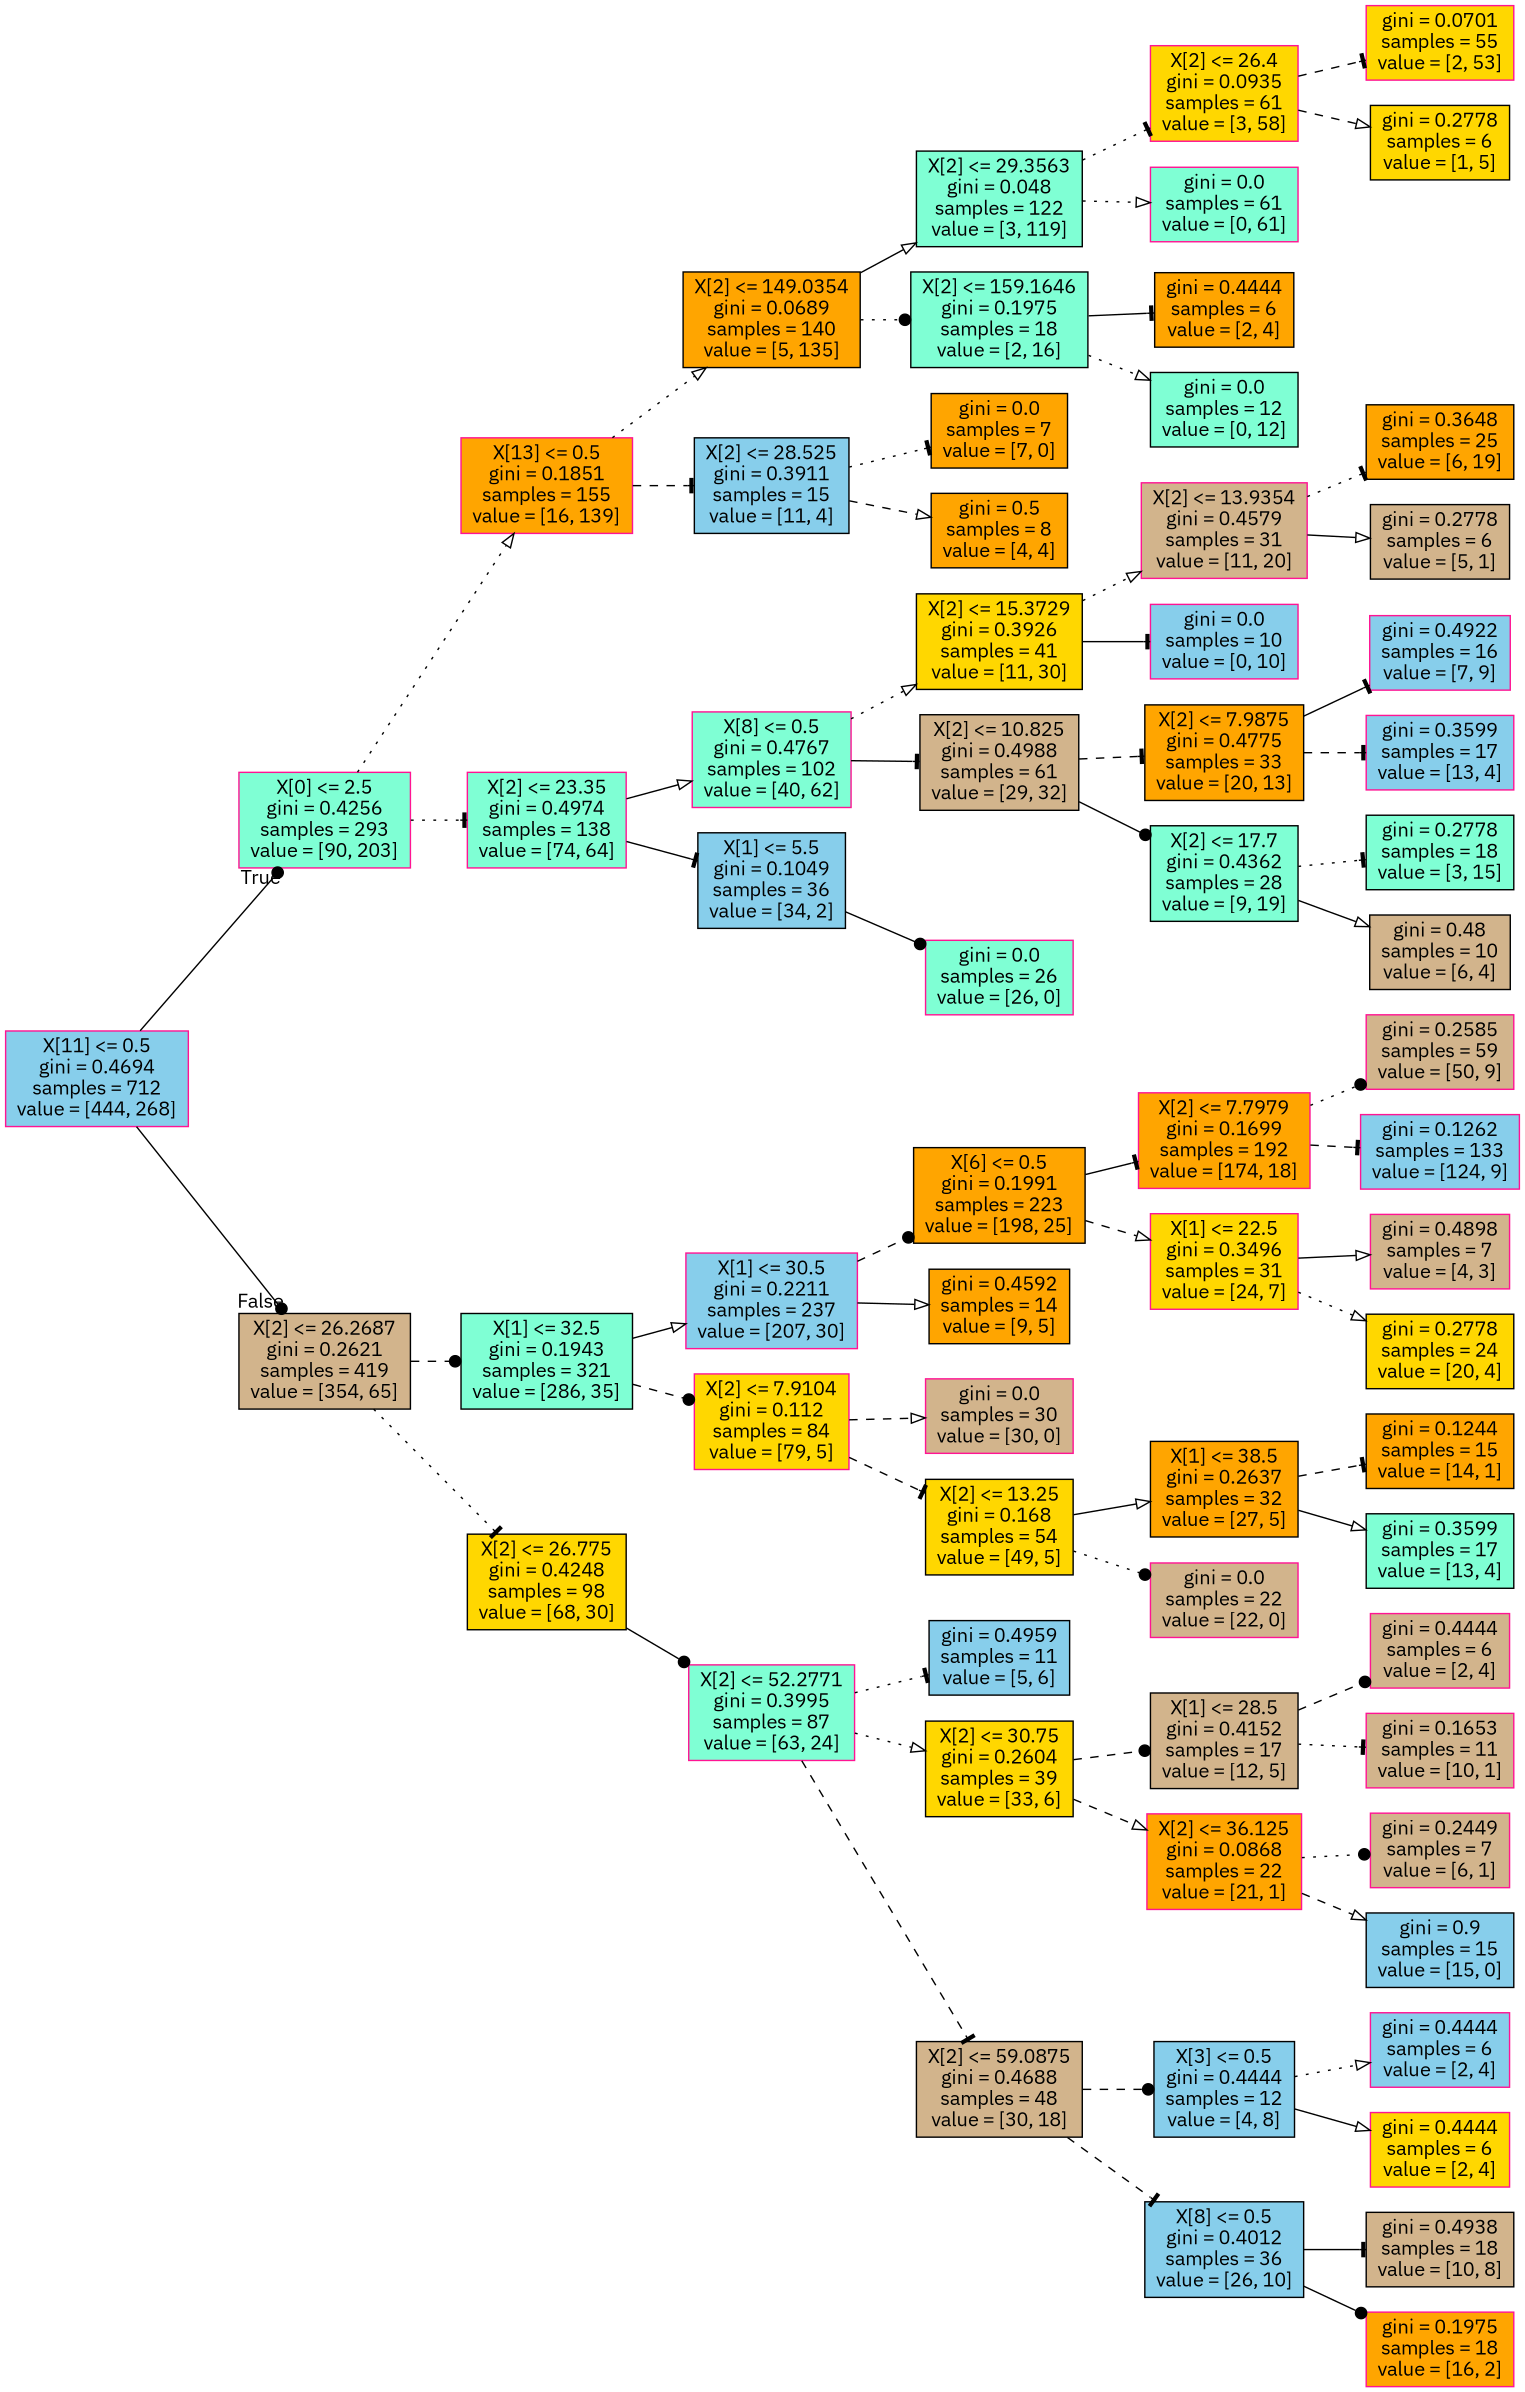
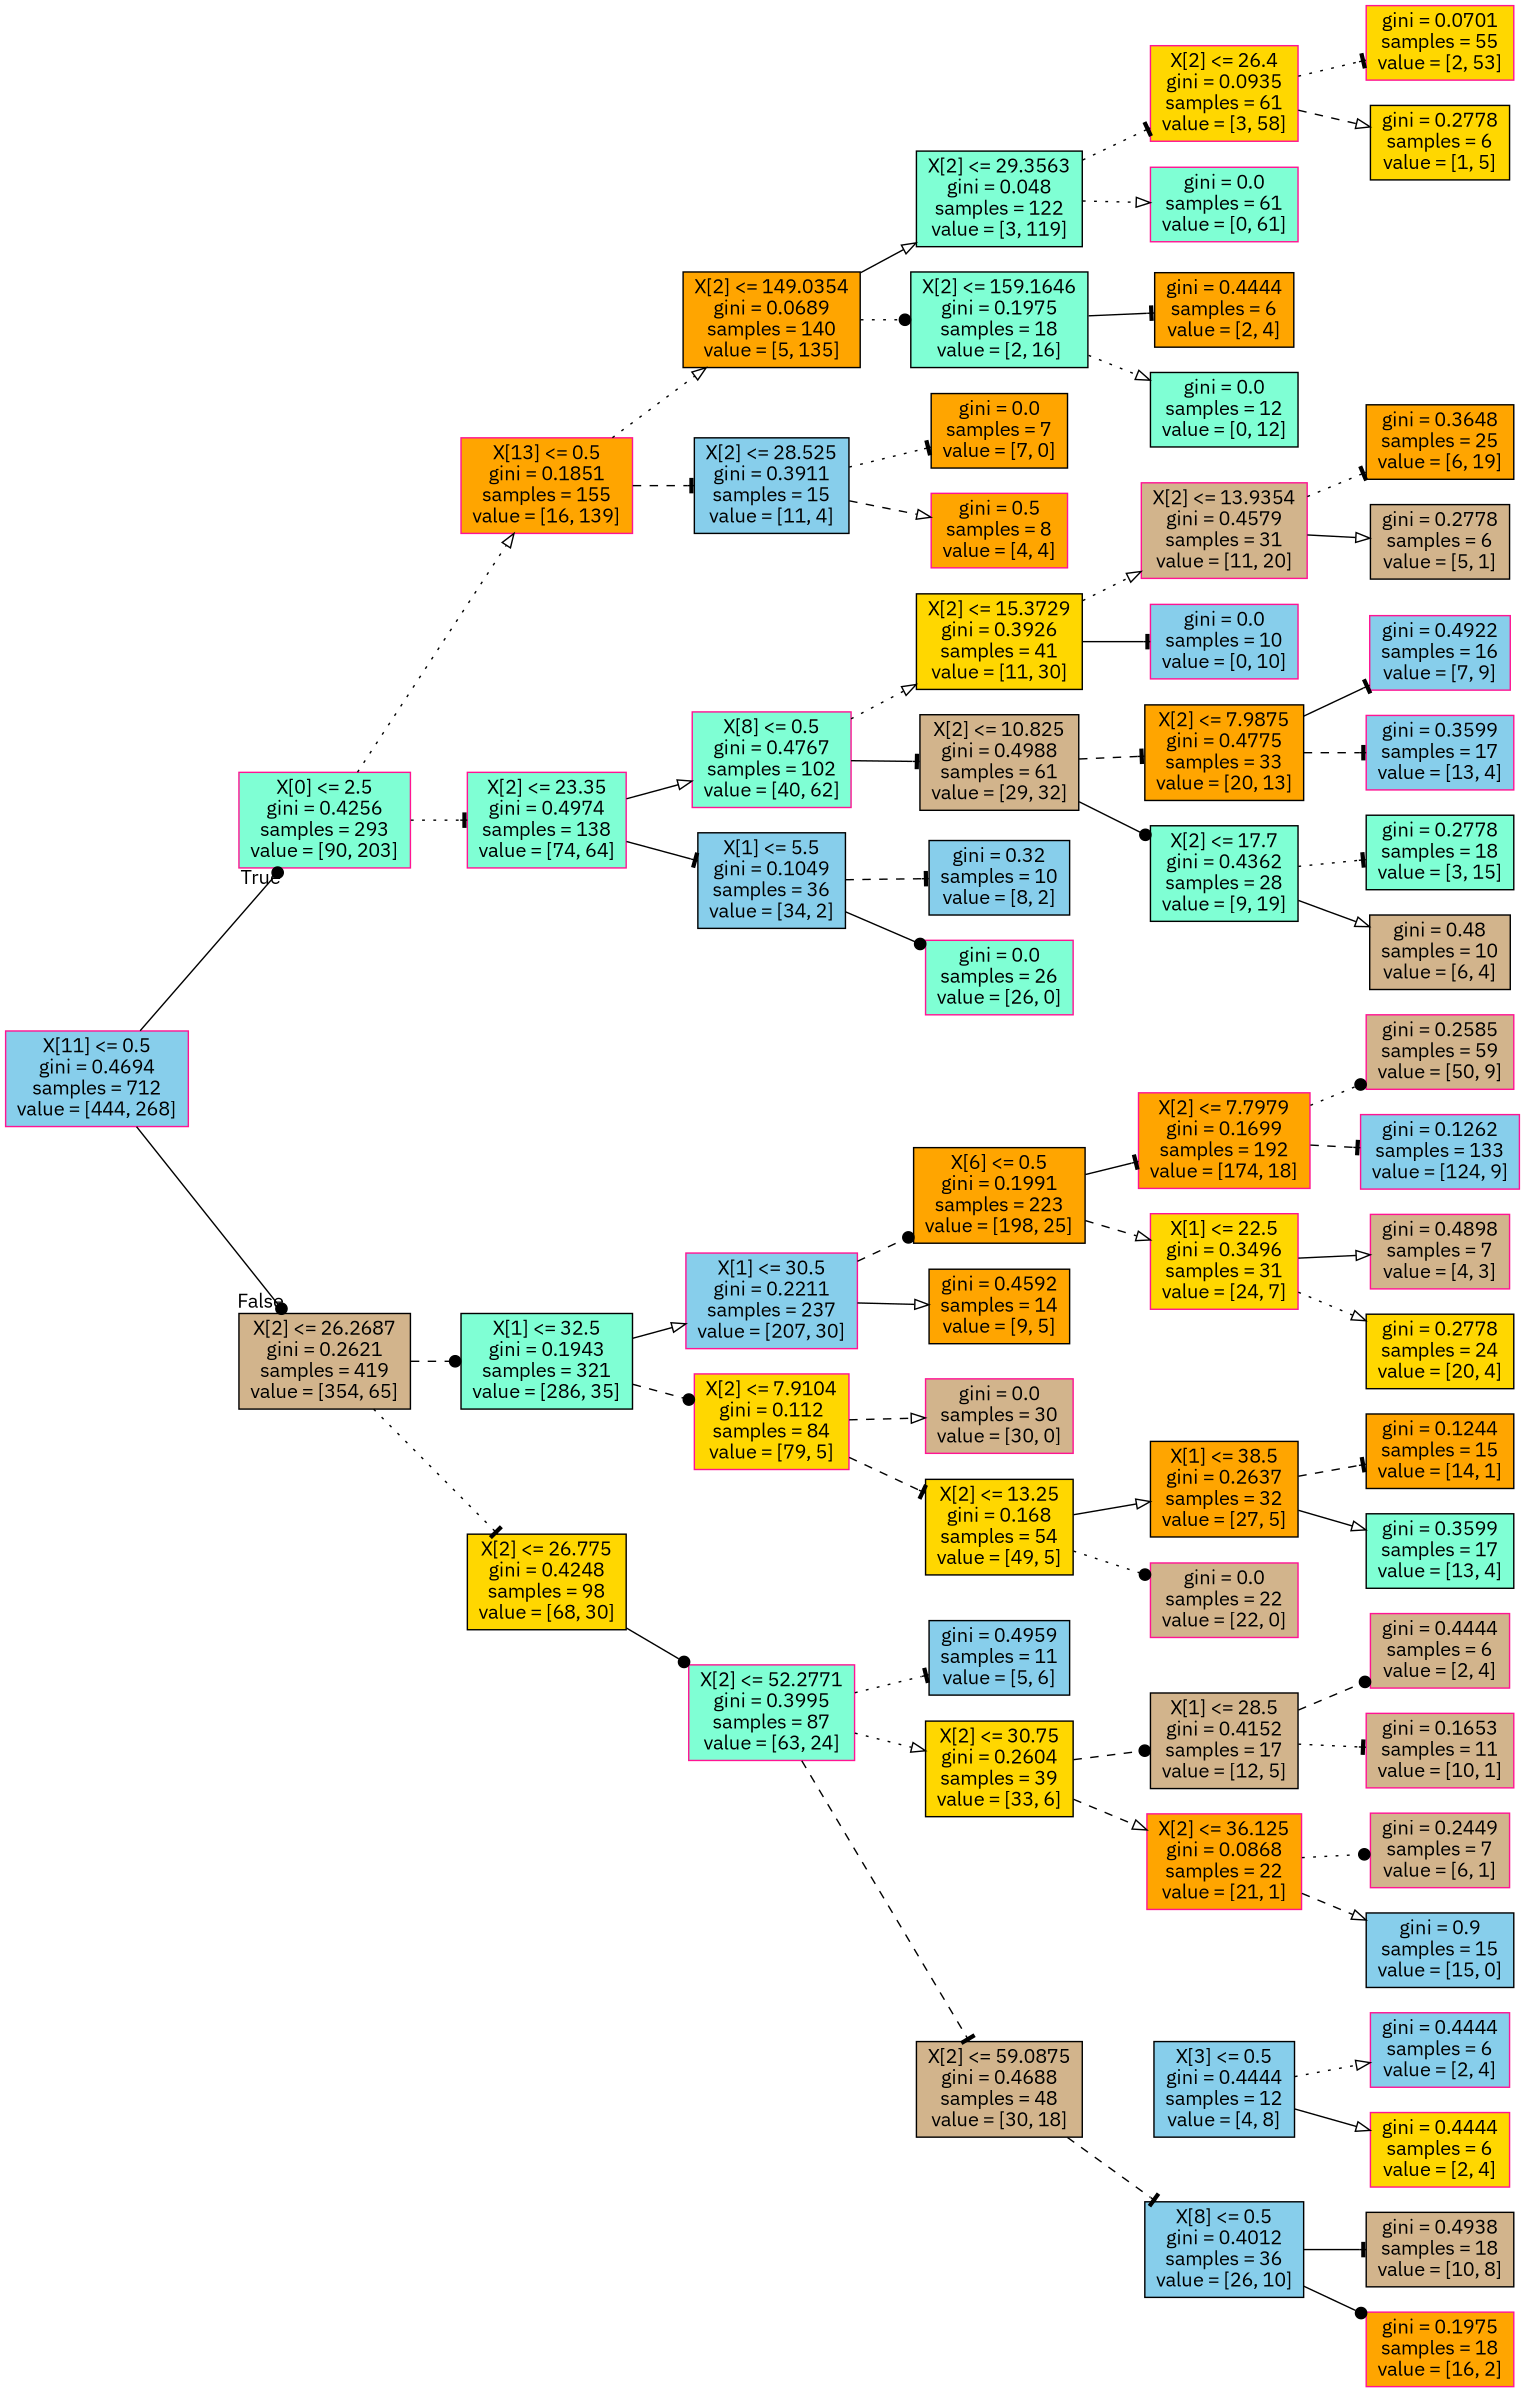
(1328, 69) -> (1328, 69)
(999, 531) -> (999, 531)
none -> (999, 878)
(1113, 2089) -> none
